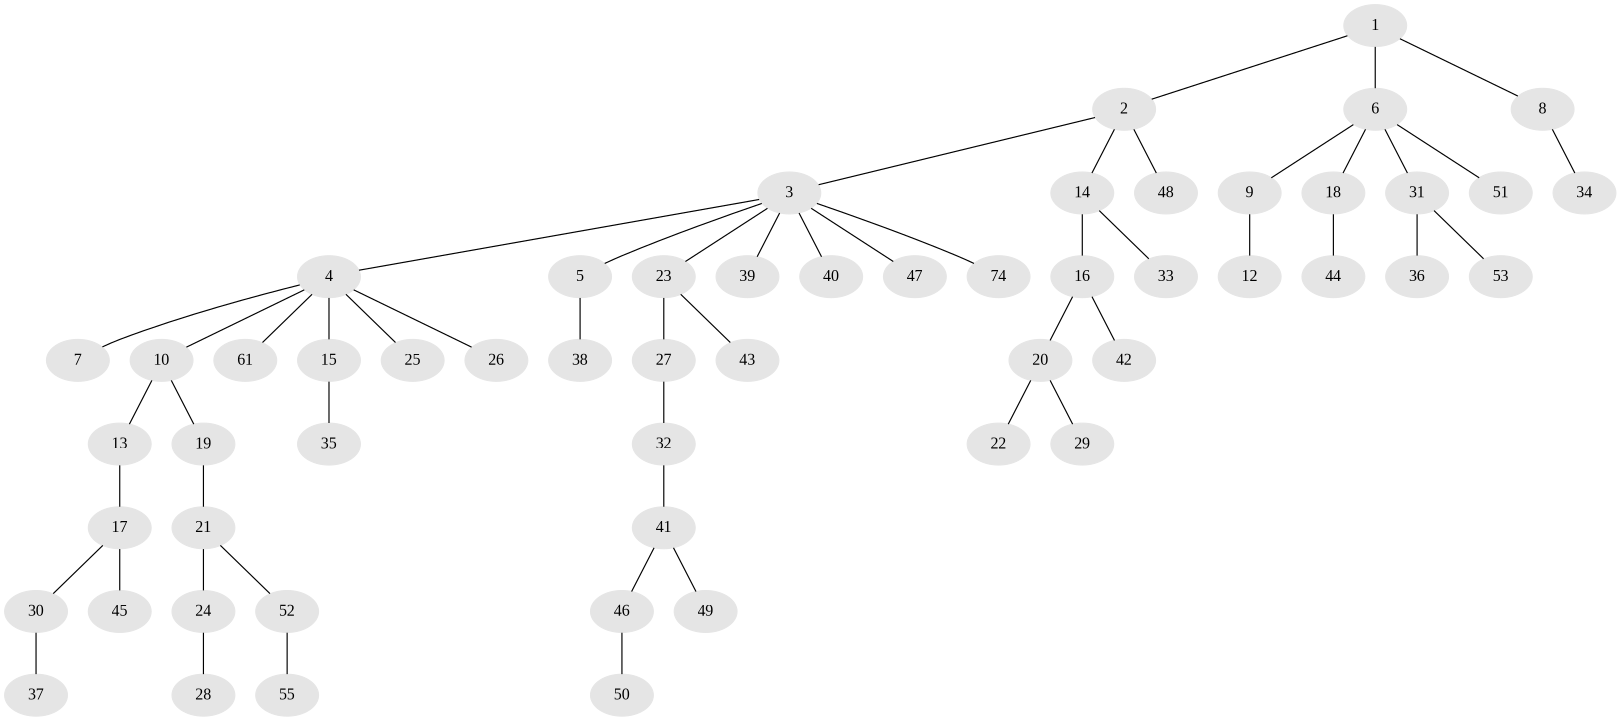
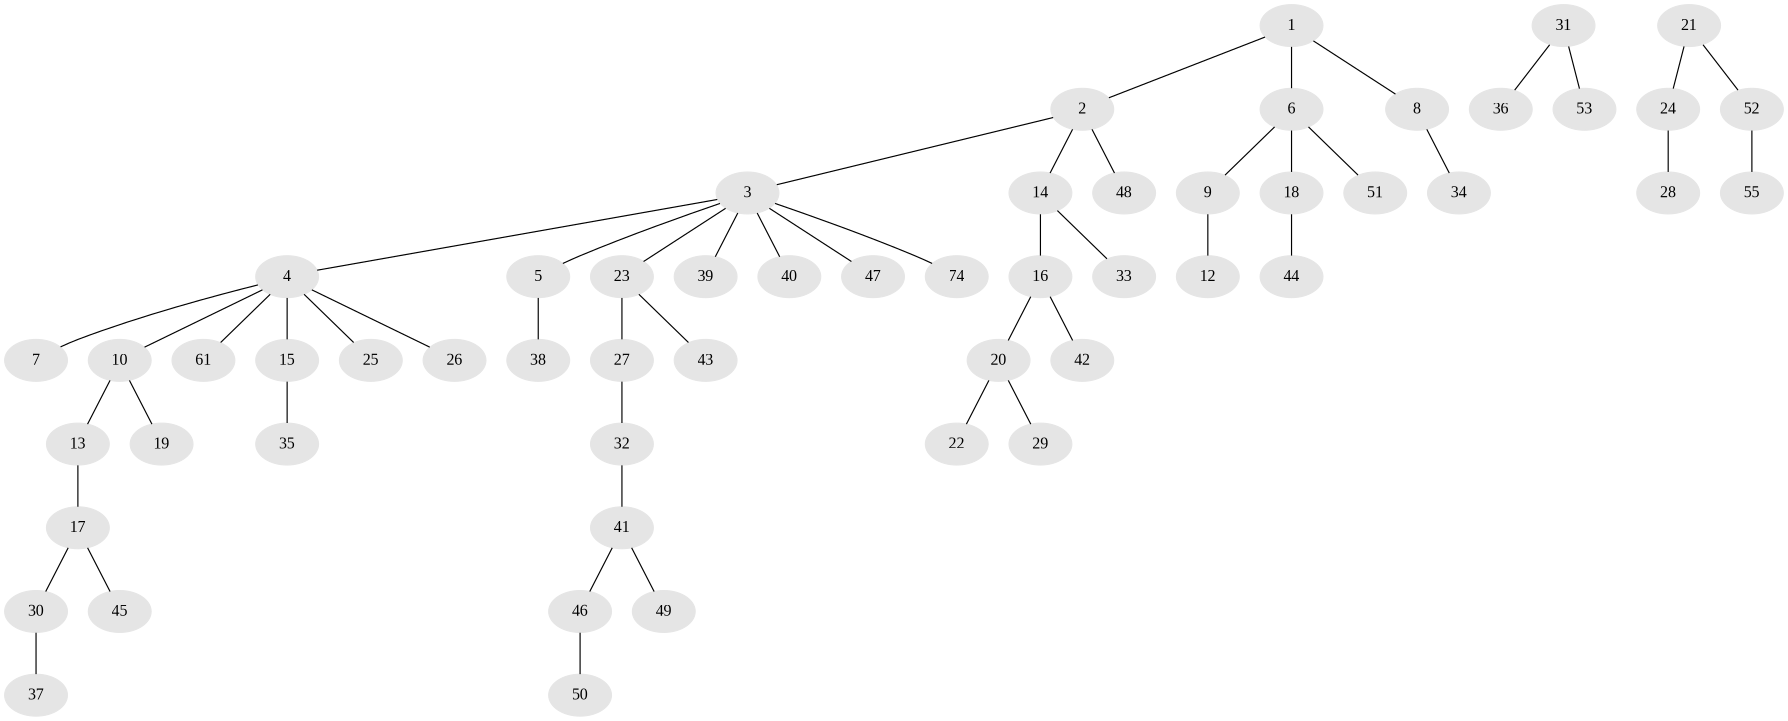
(1396, 151) -> none
(203, 486) -> none
